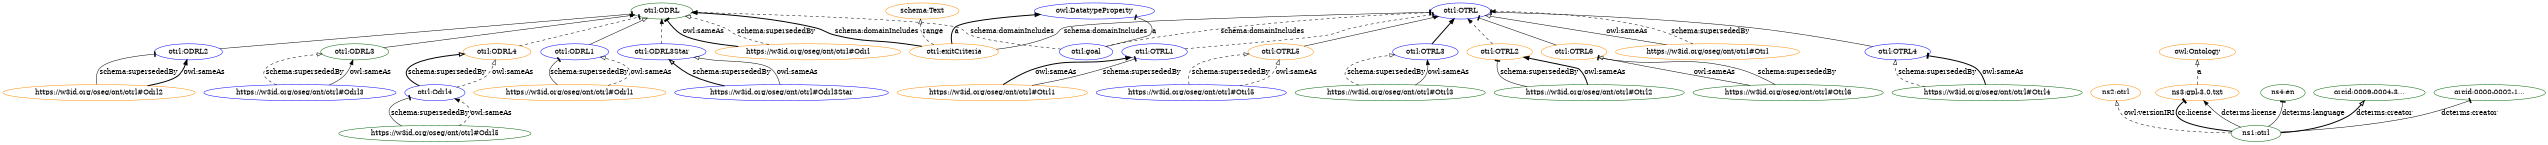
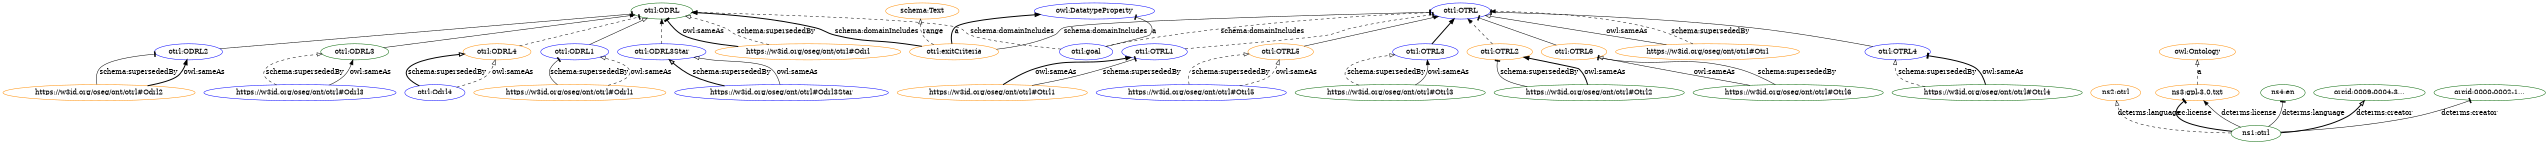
(2149, 113) -> (2149, 113)
(435, 134) -> none
